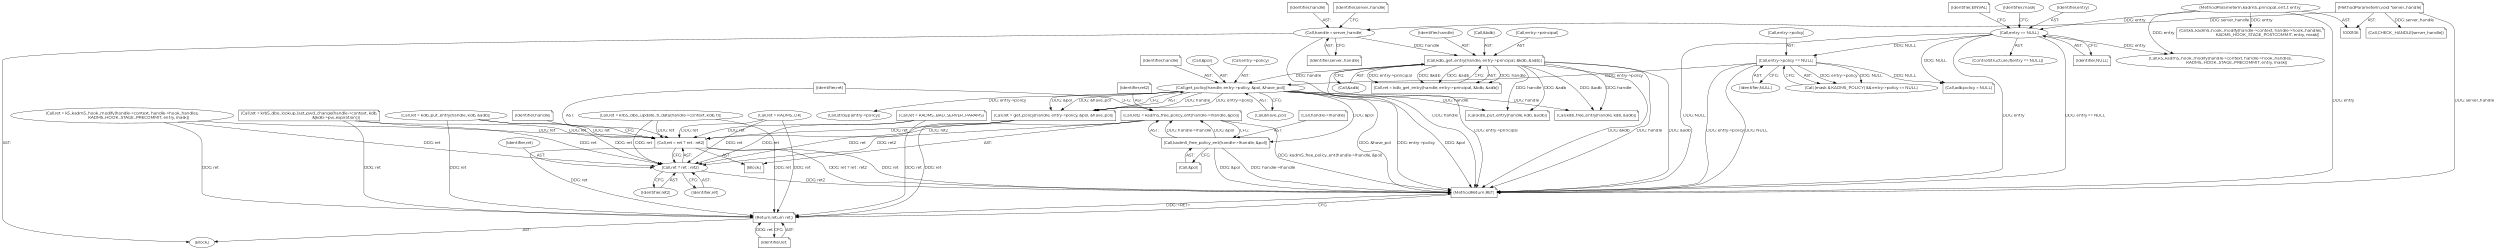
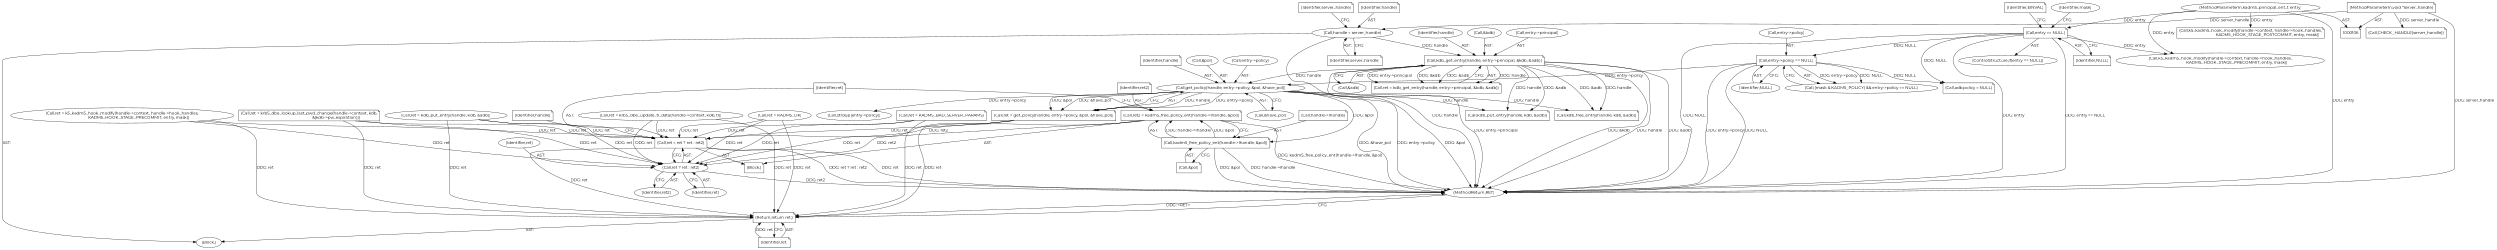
(2073, 8) -> none
(2019, 33) -> (2045, 33)
(1474, 193) -> (1474, 193)
